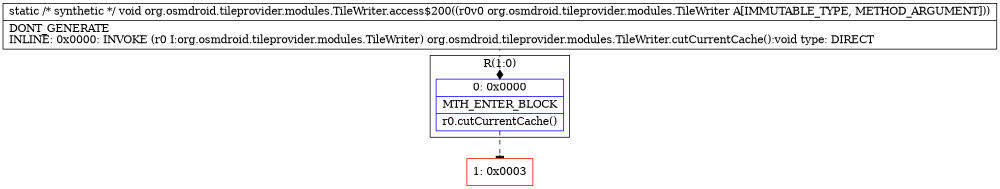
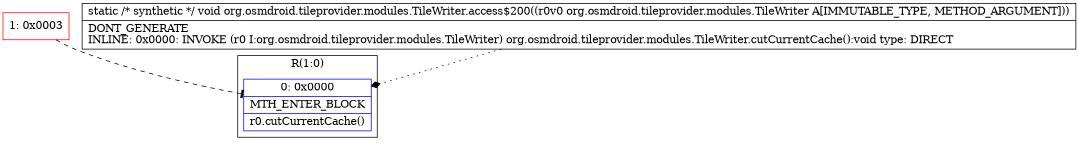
(500, 143) -> (146, 72)
